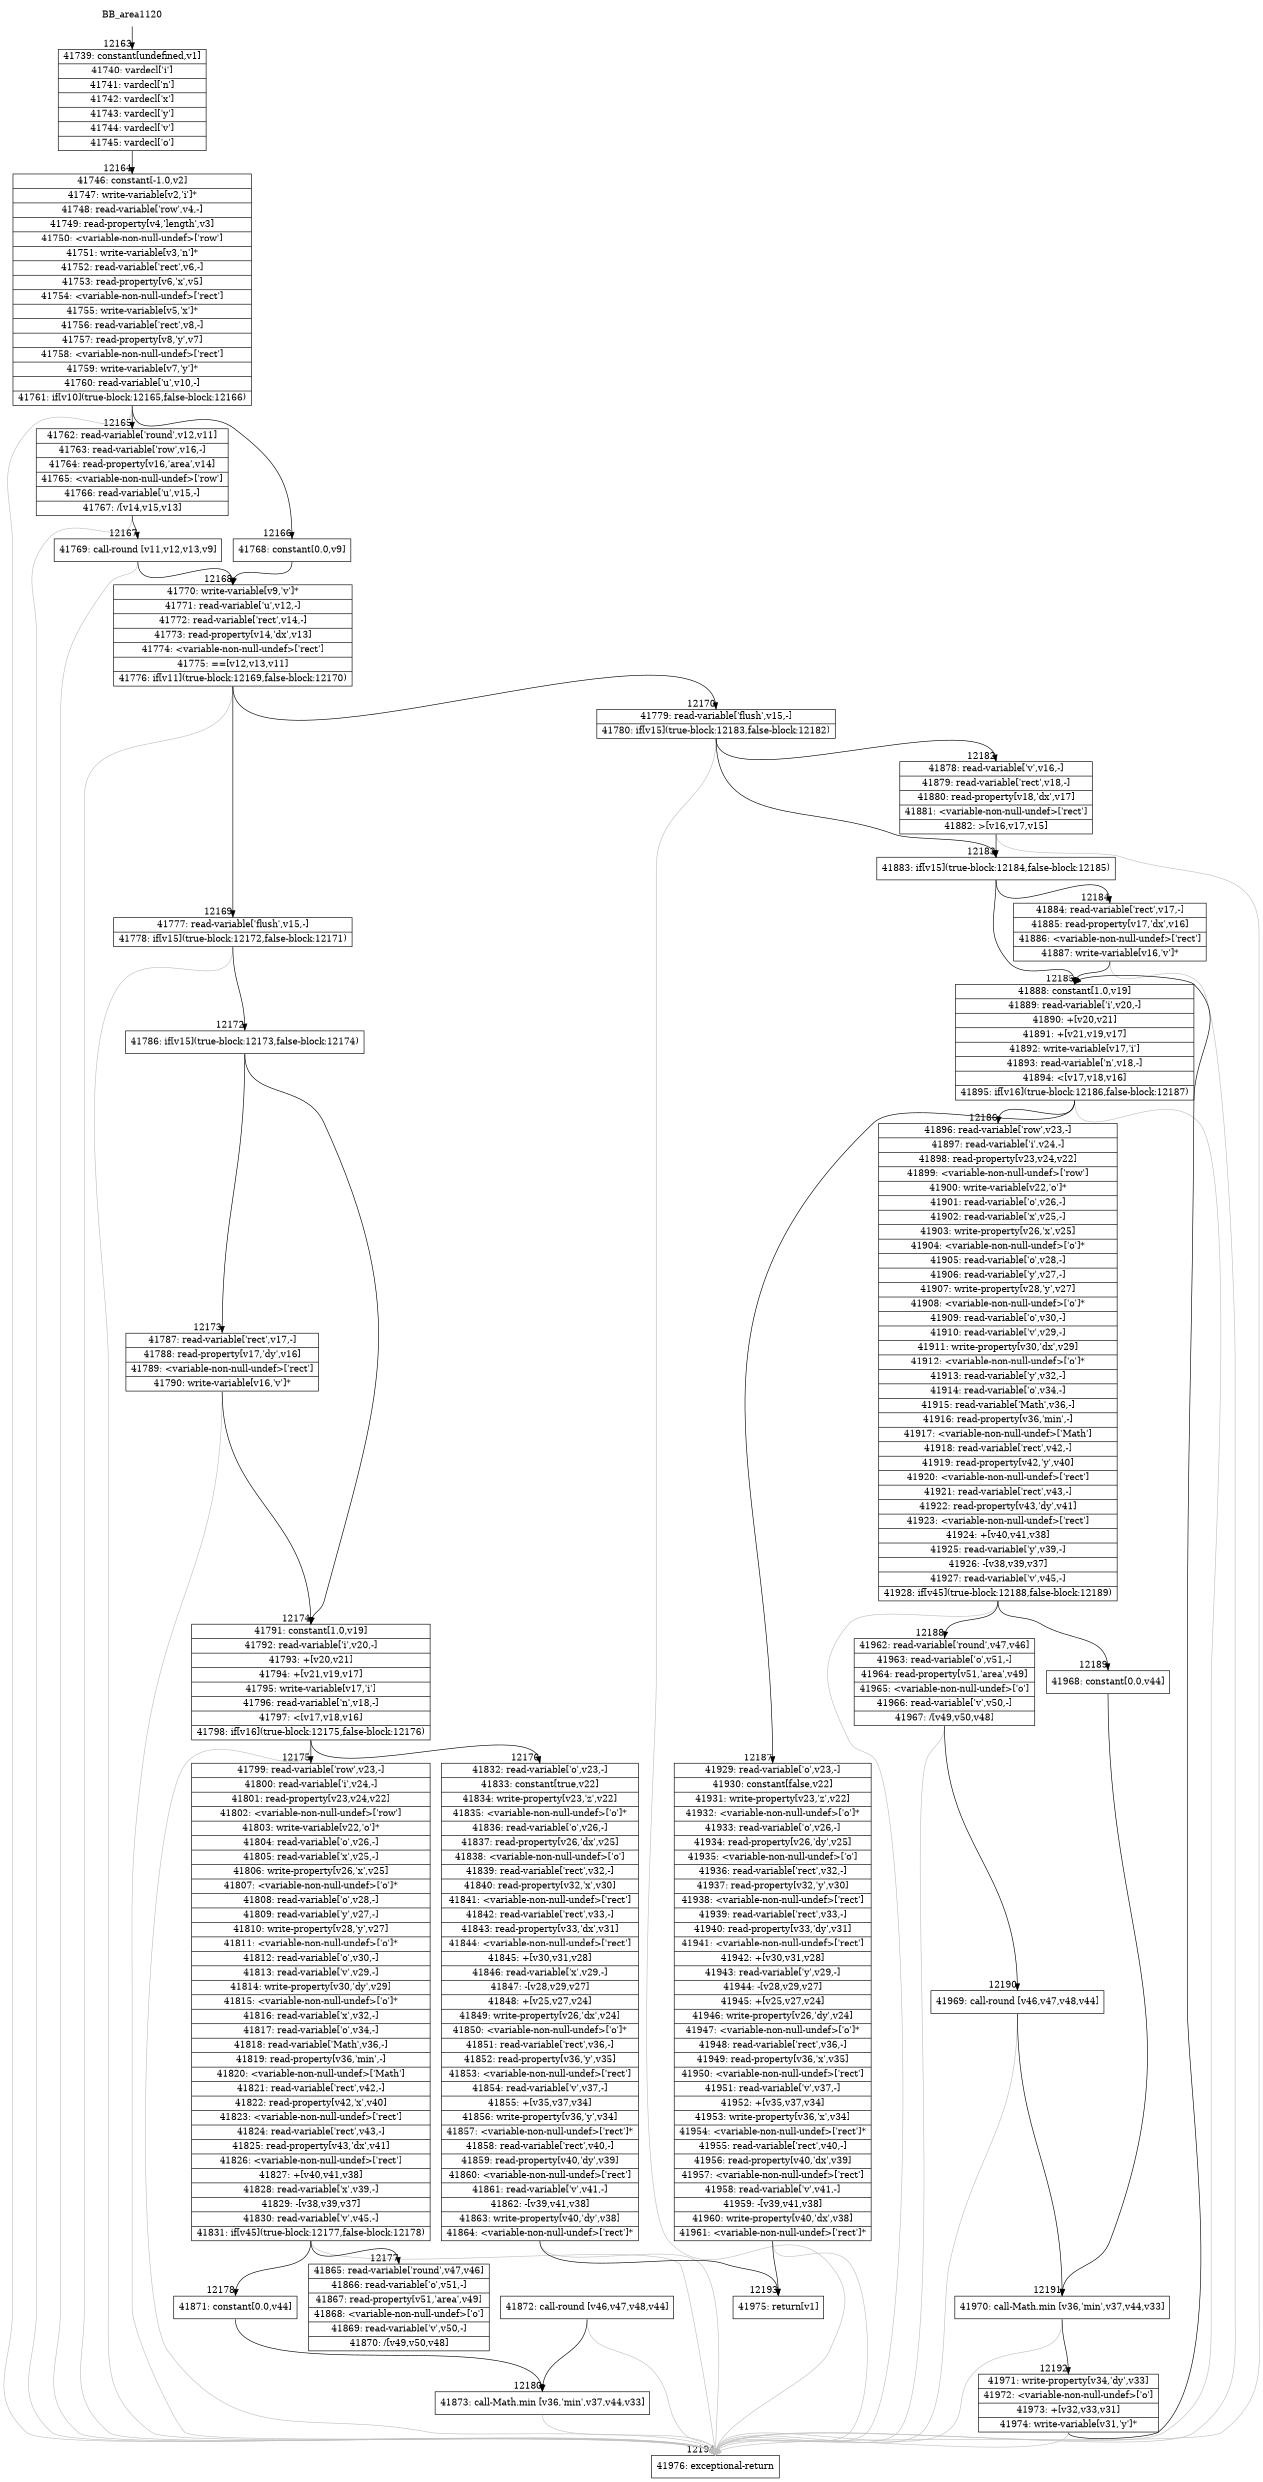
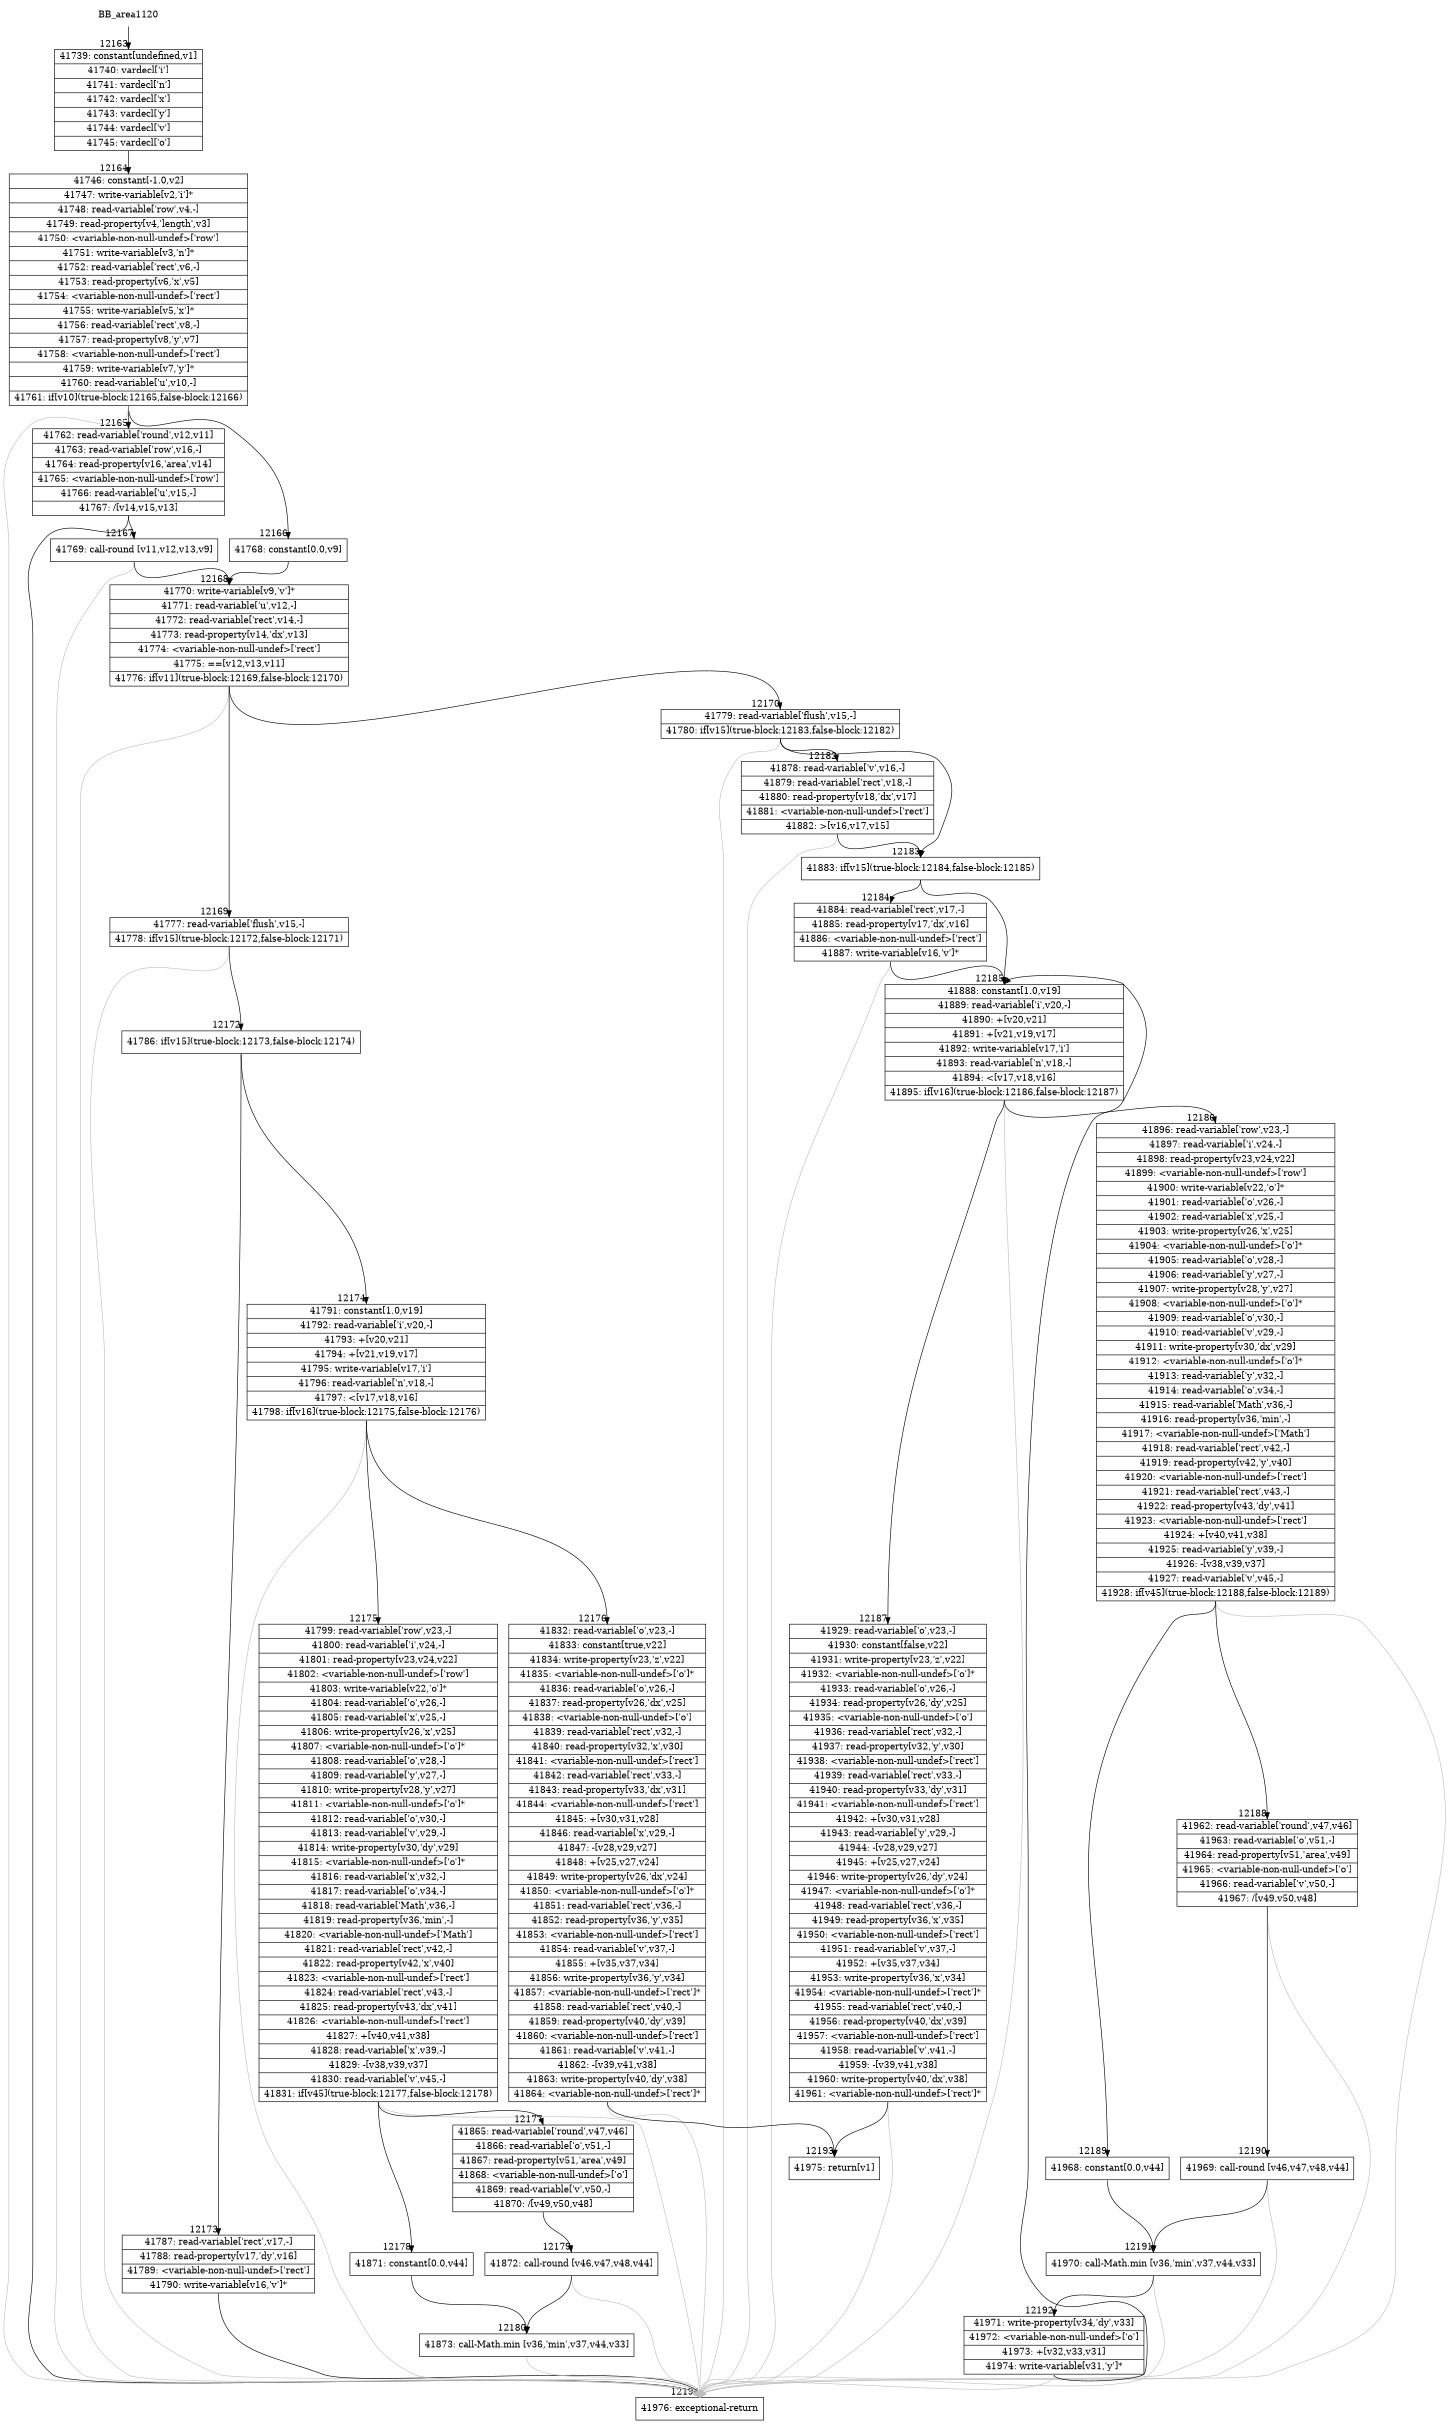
(265, 1505) -> none
(37, 1769) -> (33, 1732)
(132, 2176) -> (530, 2376)
none -> (555, 2230)
